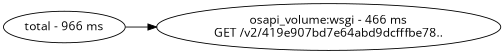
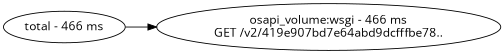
(64, 27) -> (64, 27)
